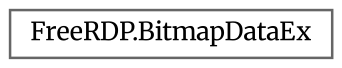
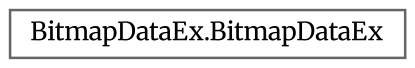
(171, 34) -> (208, 34)
